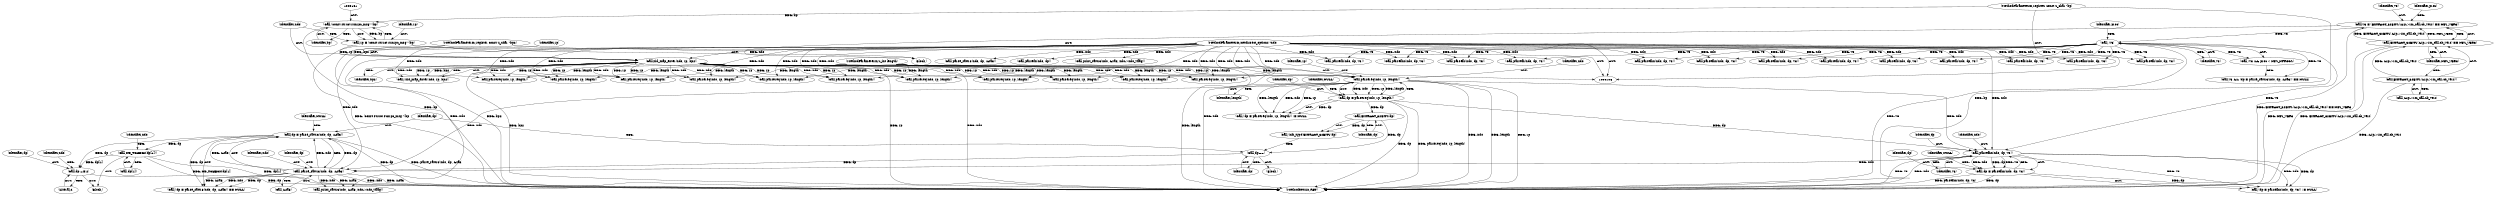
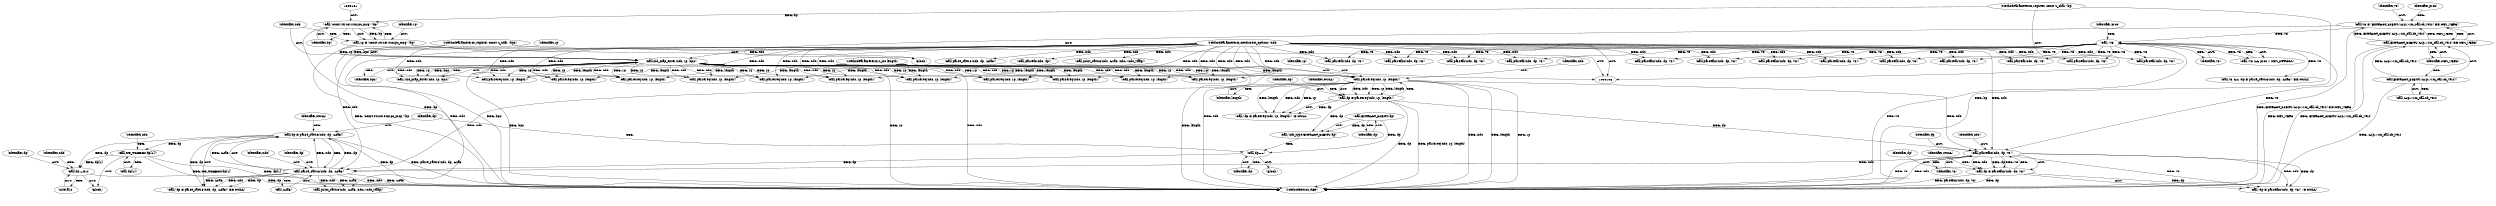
(2266, 70) -> (2189, 44)
(1370, 106) -> (1331, 112)
